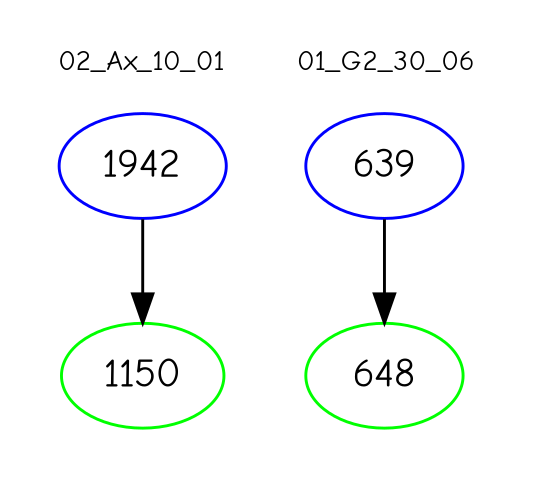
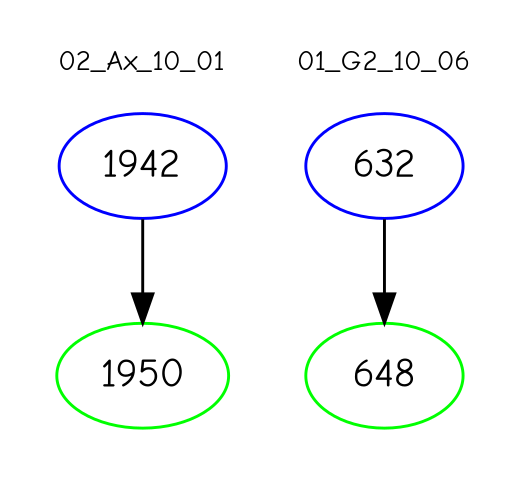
(386, 63) -> (384, 63)
(384, 166) -> (384, 166)
(143, 376) -> (143, 376)
